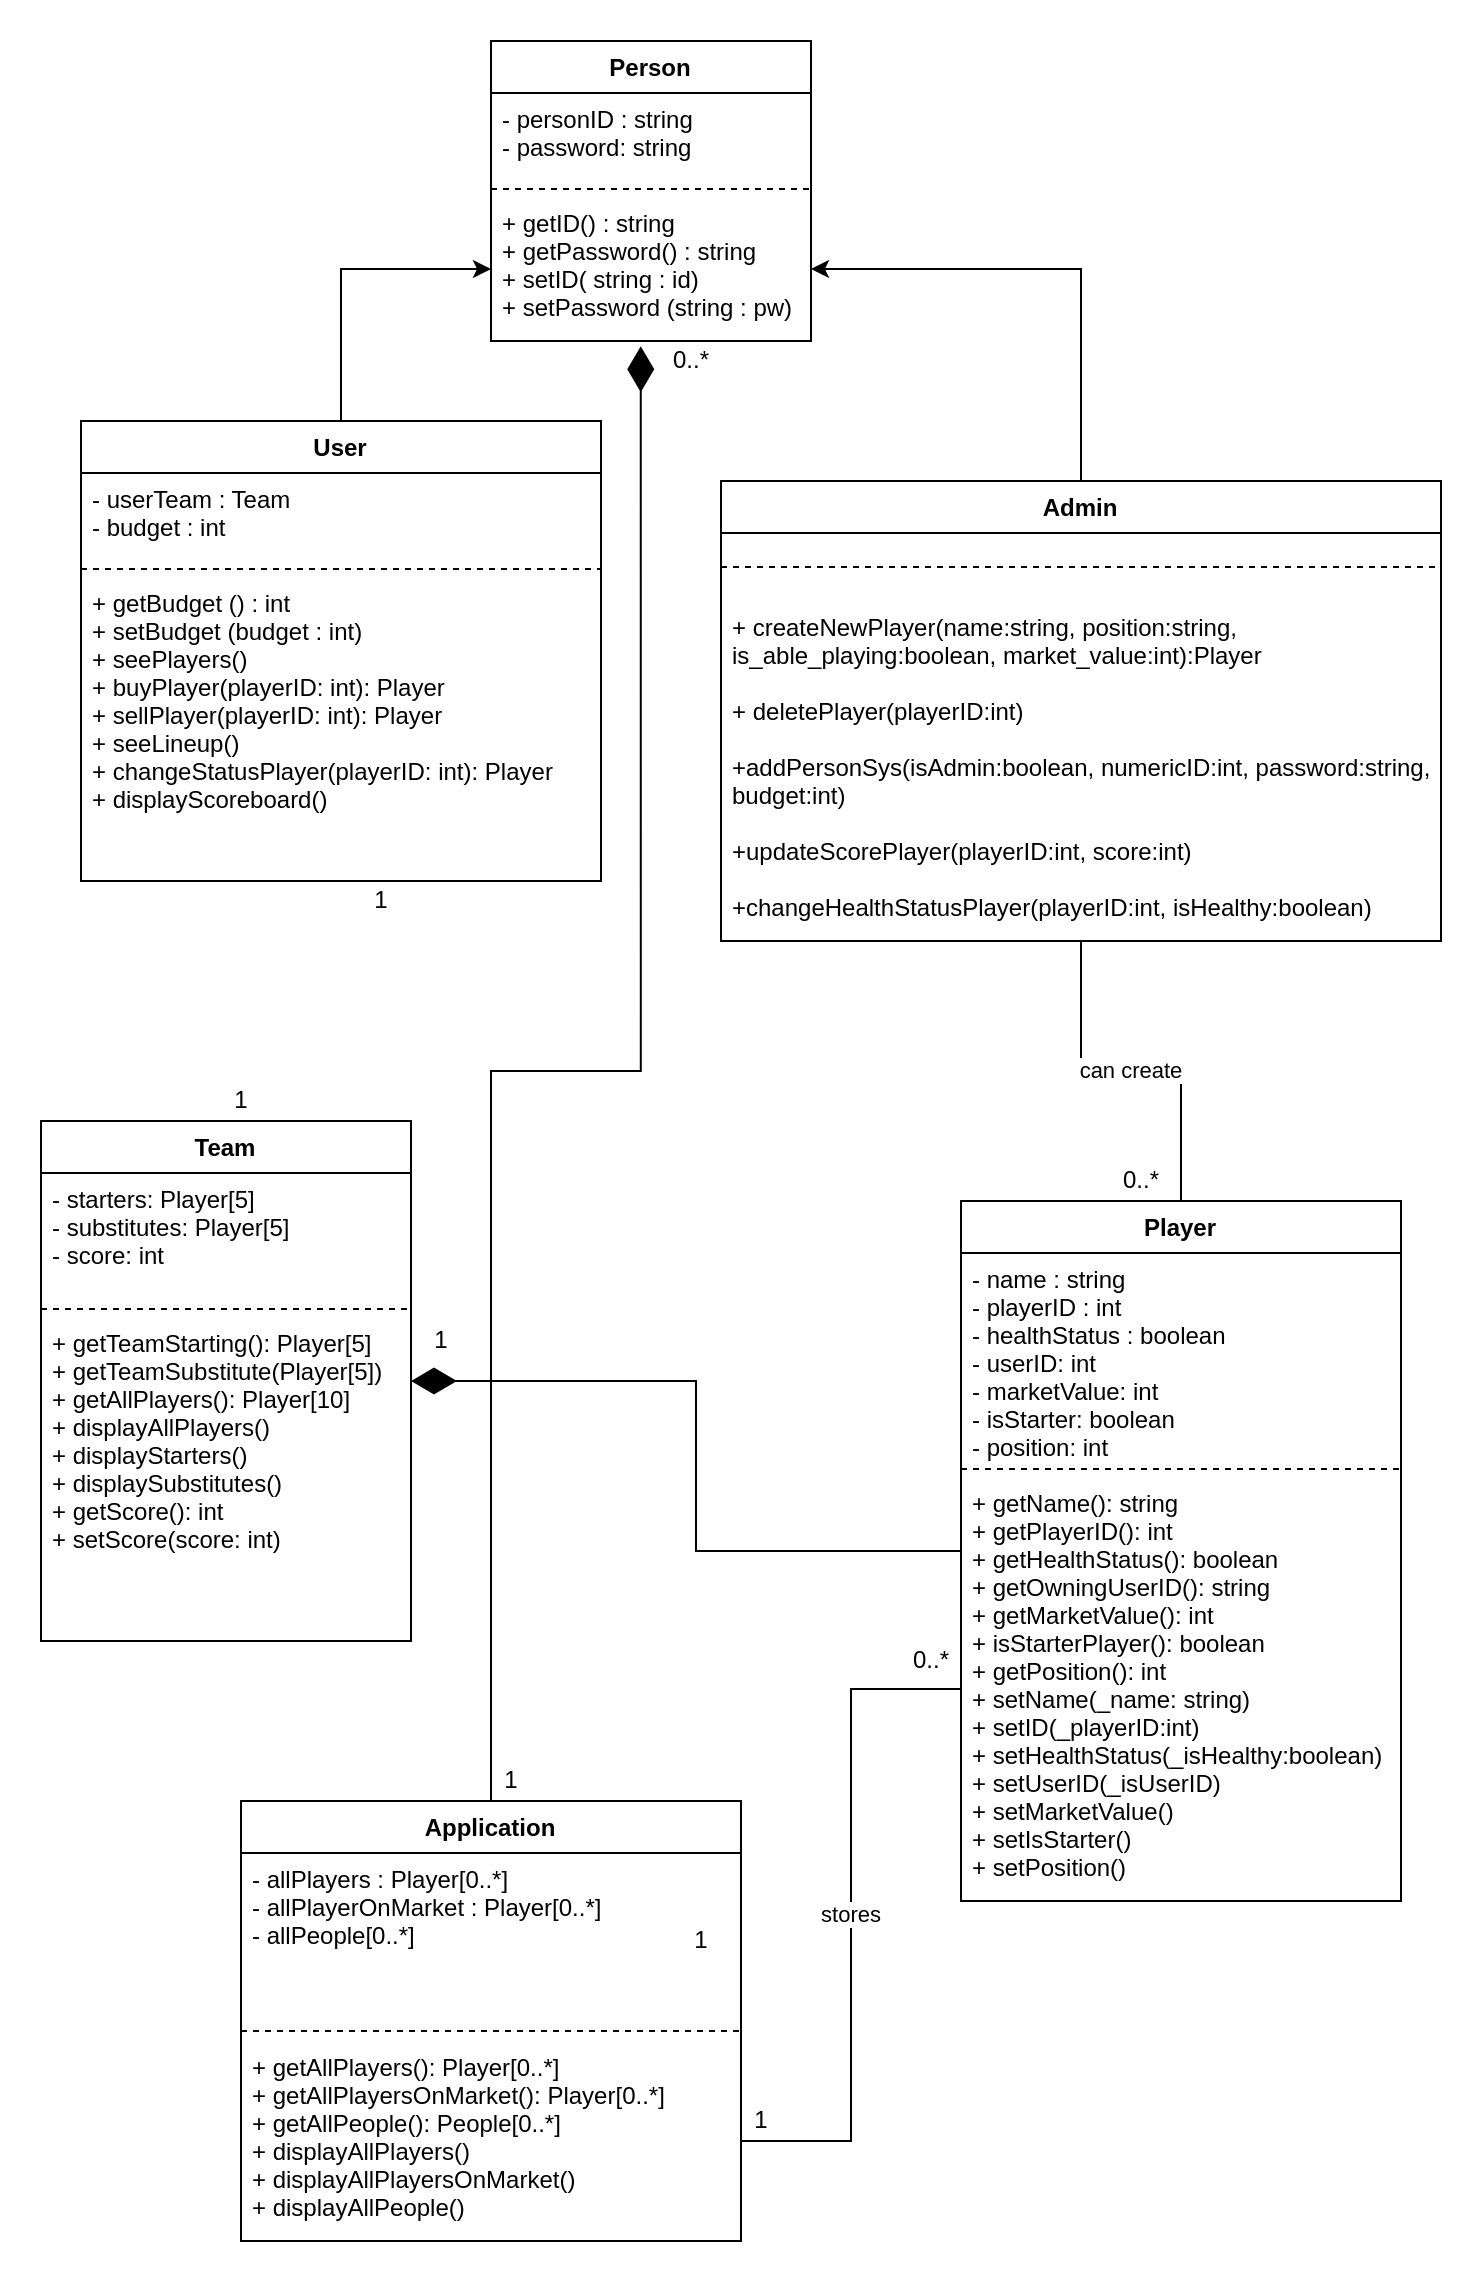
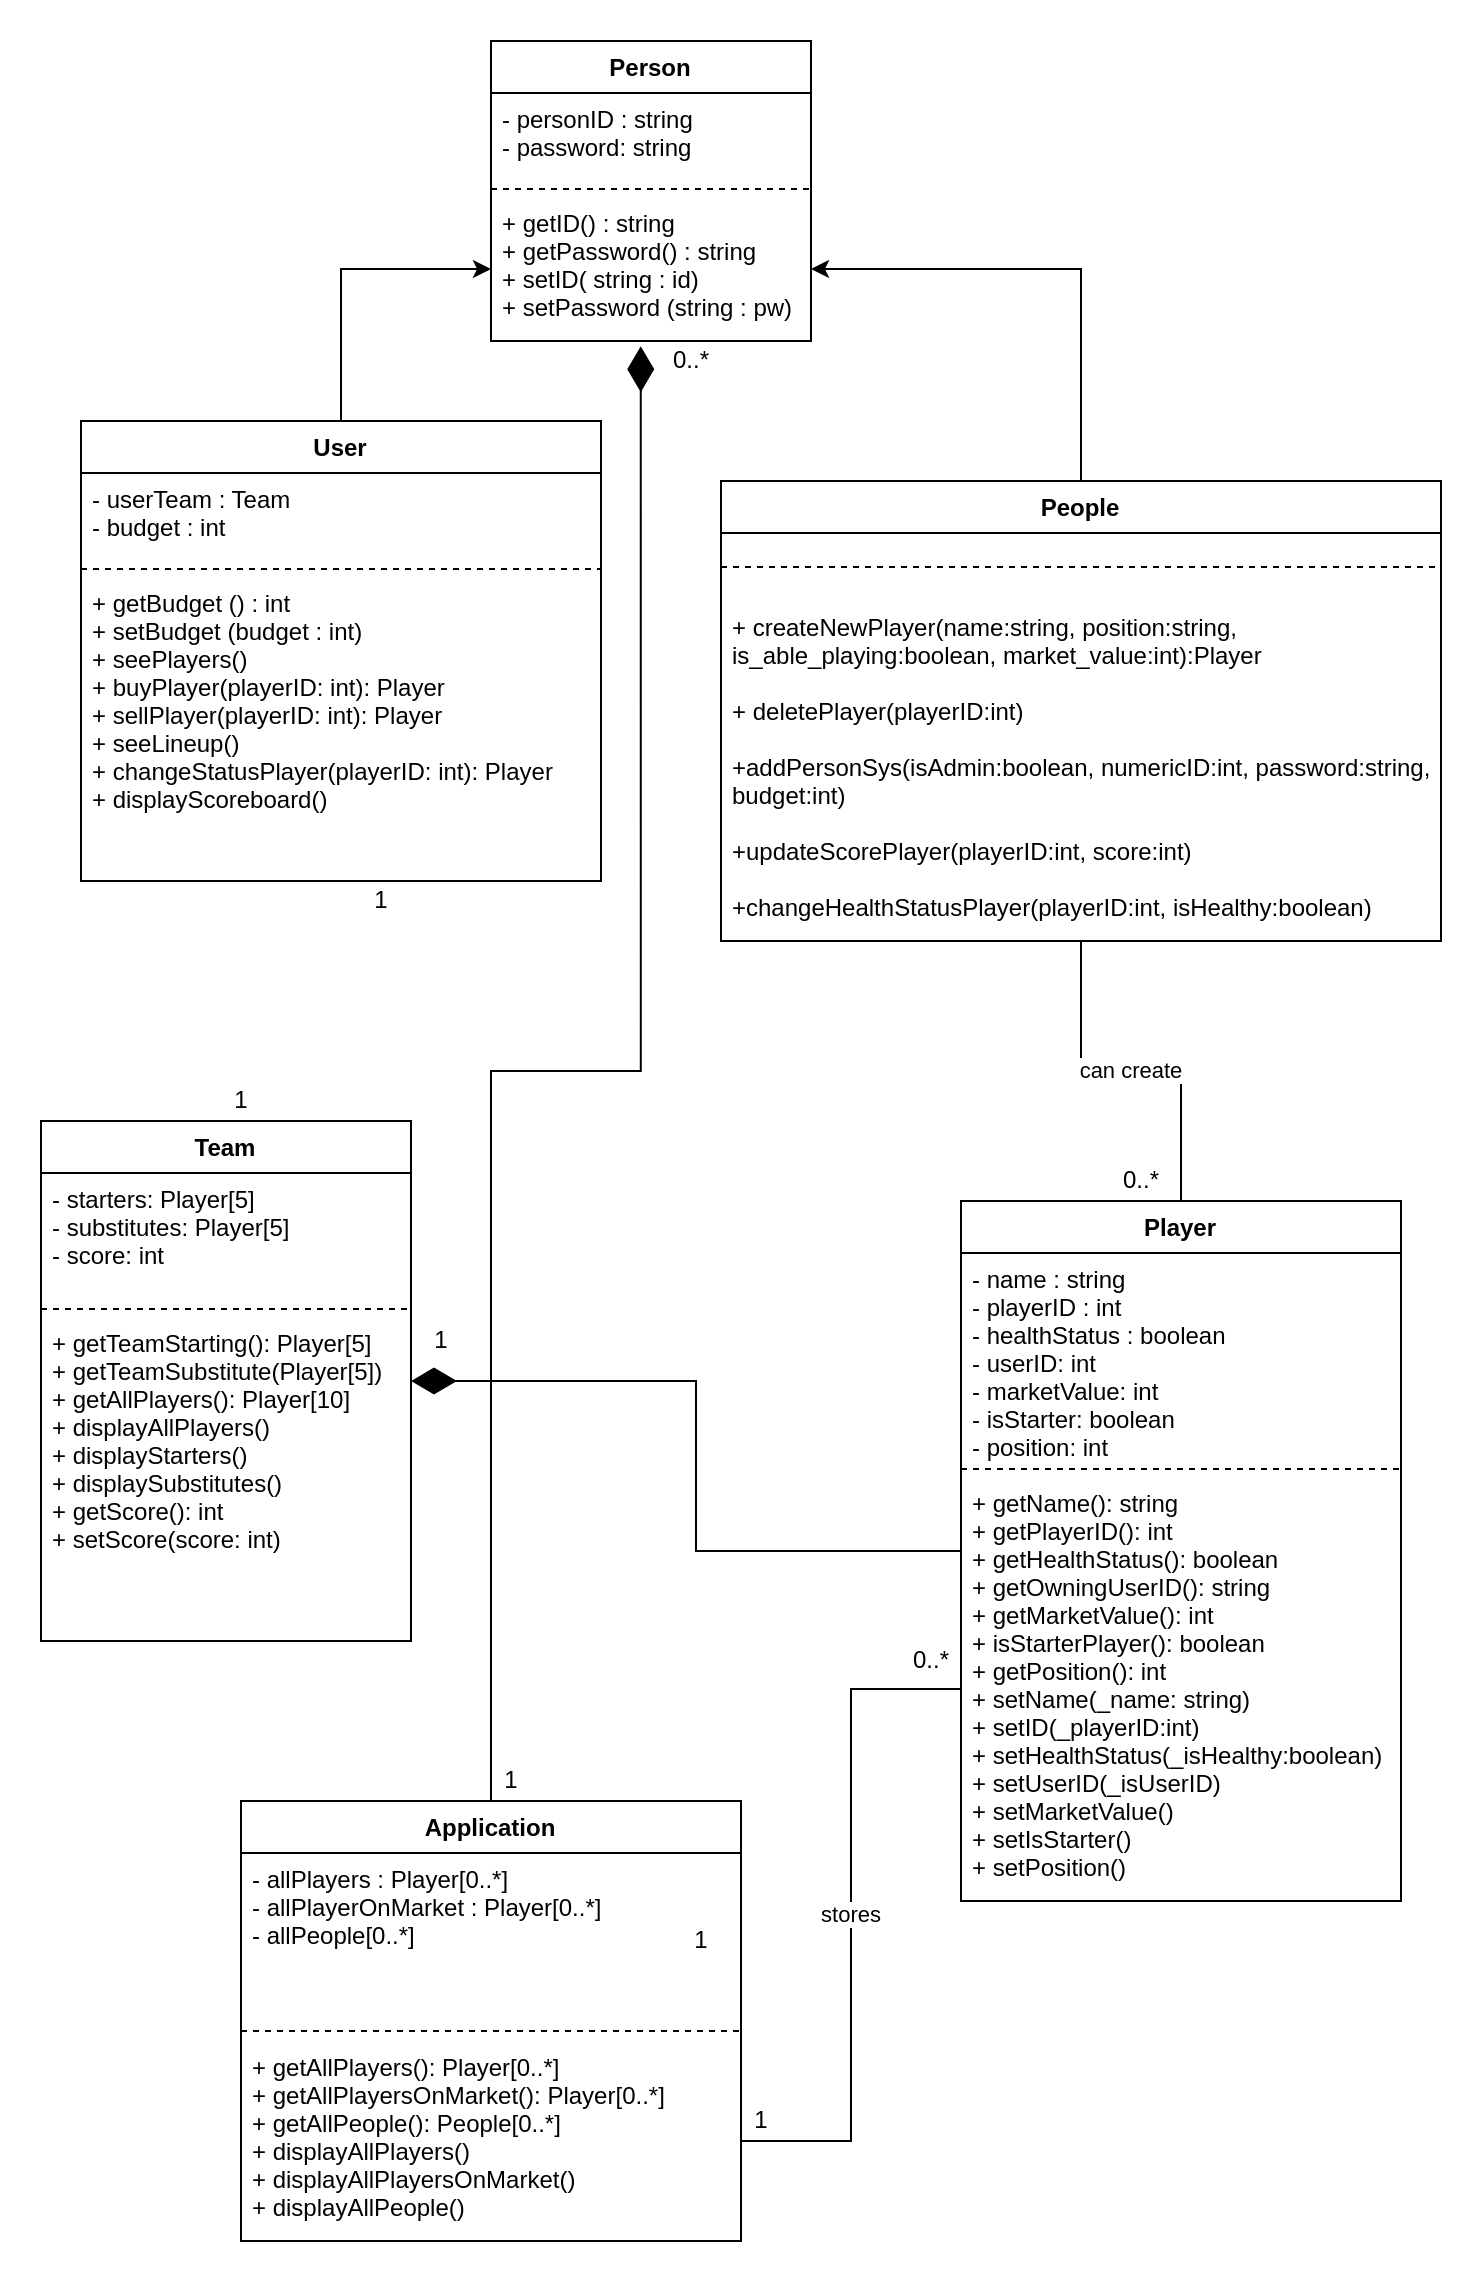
(1080, 508) -> (1080, 508)
